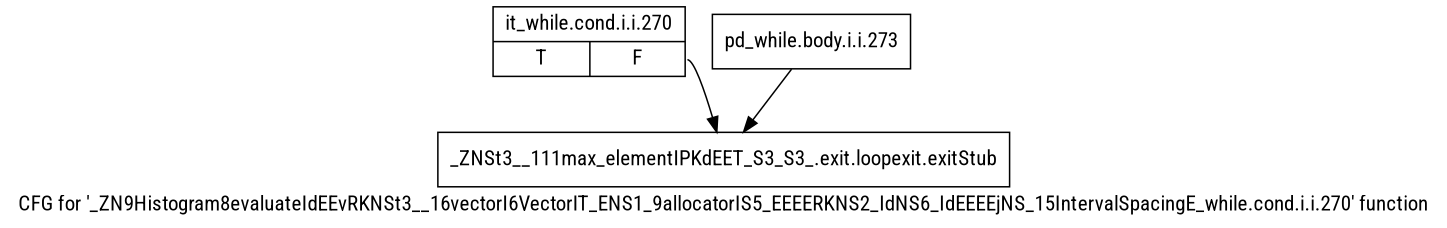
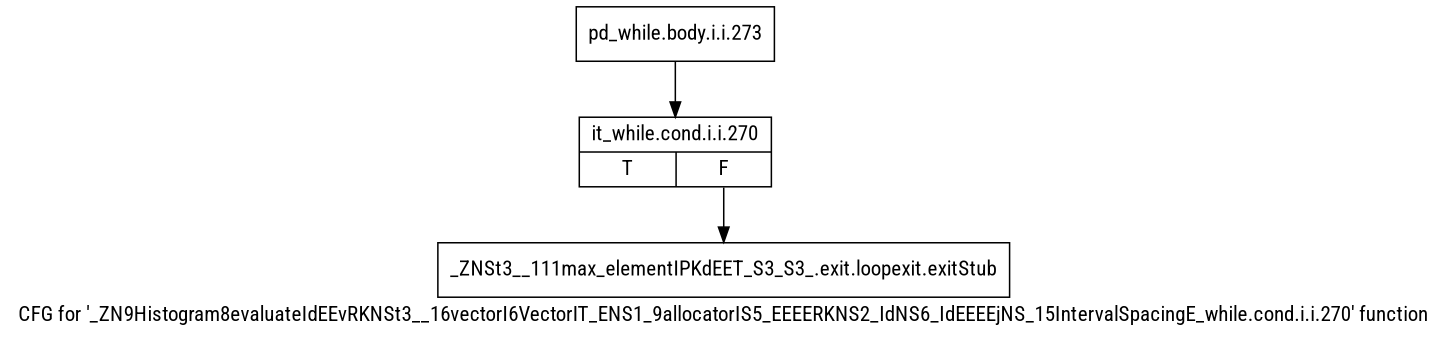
(772, 95) -> (675, 82)
